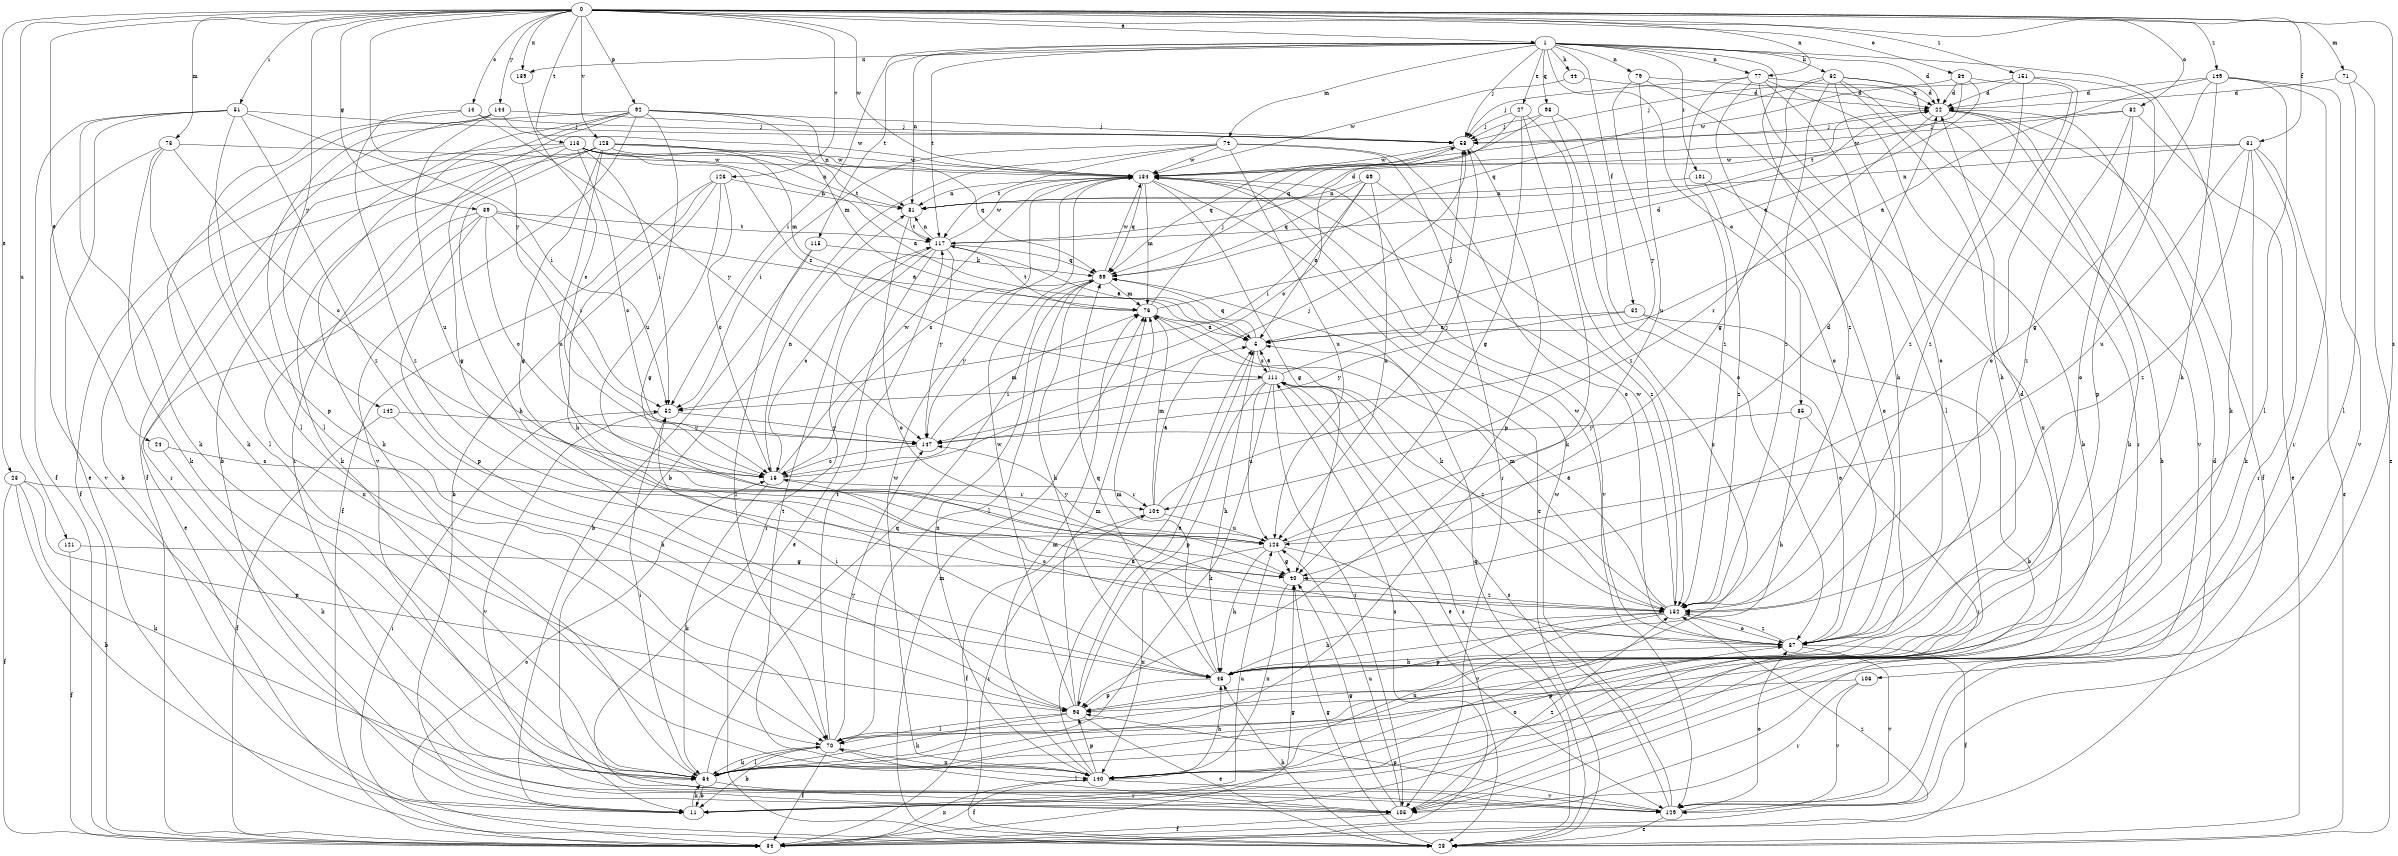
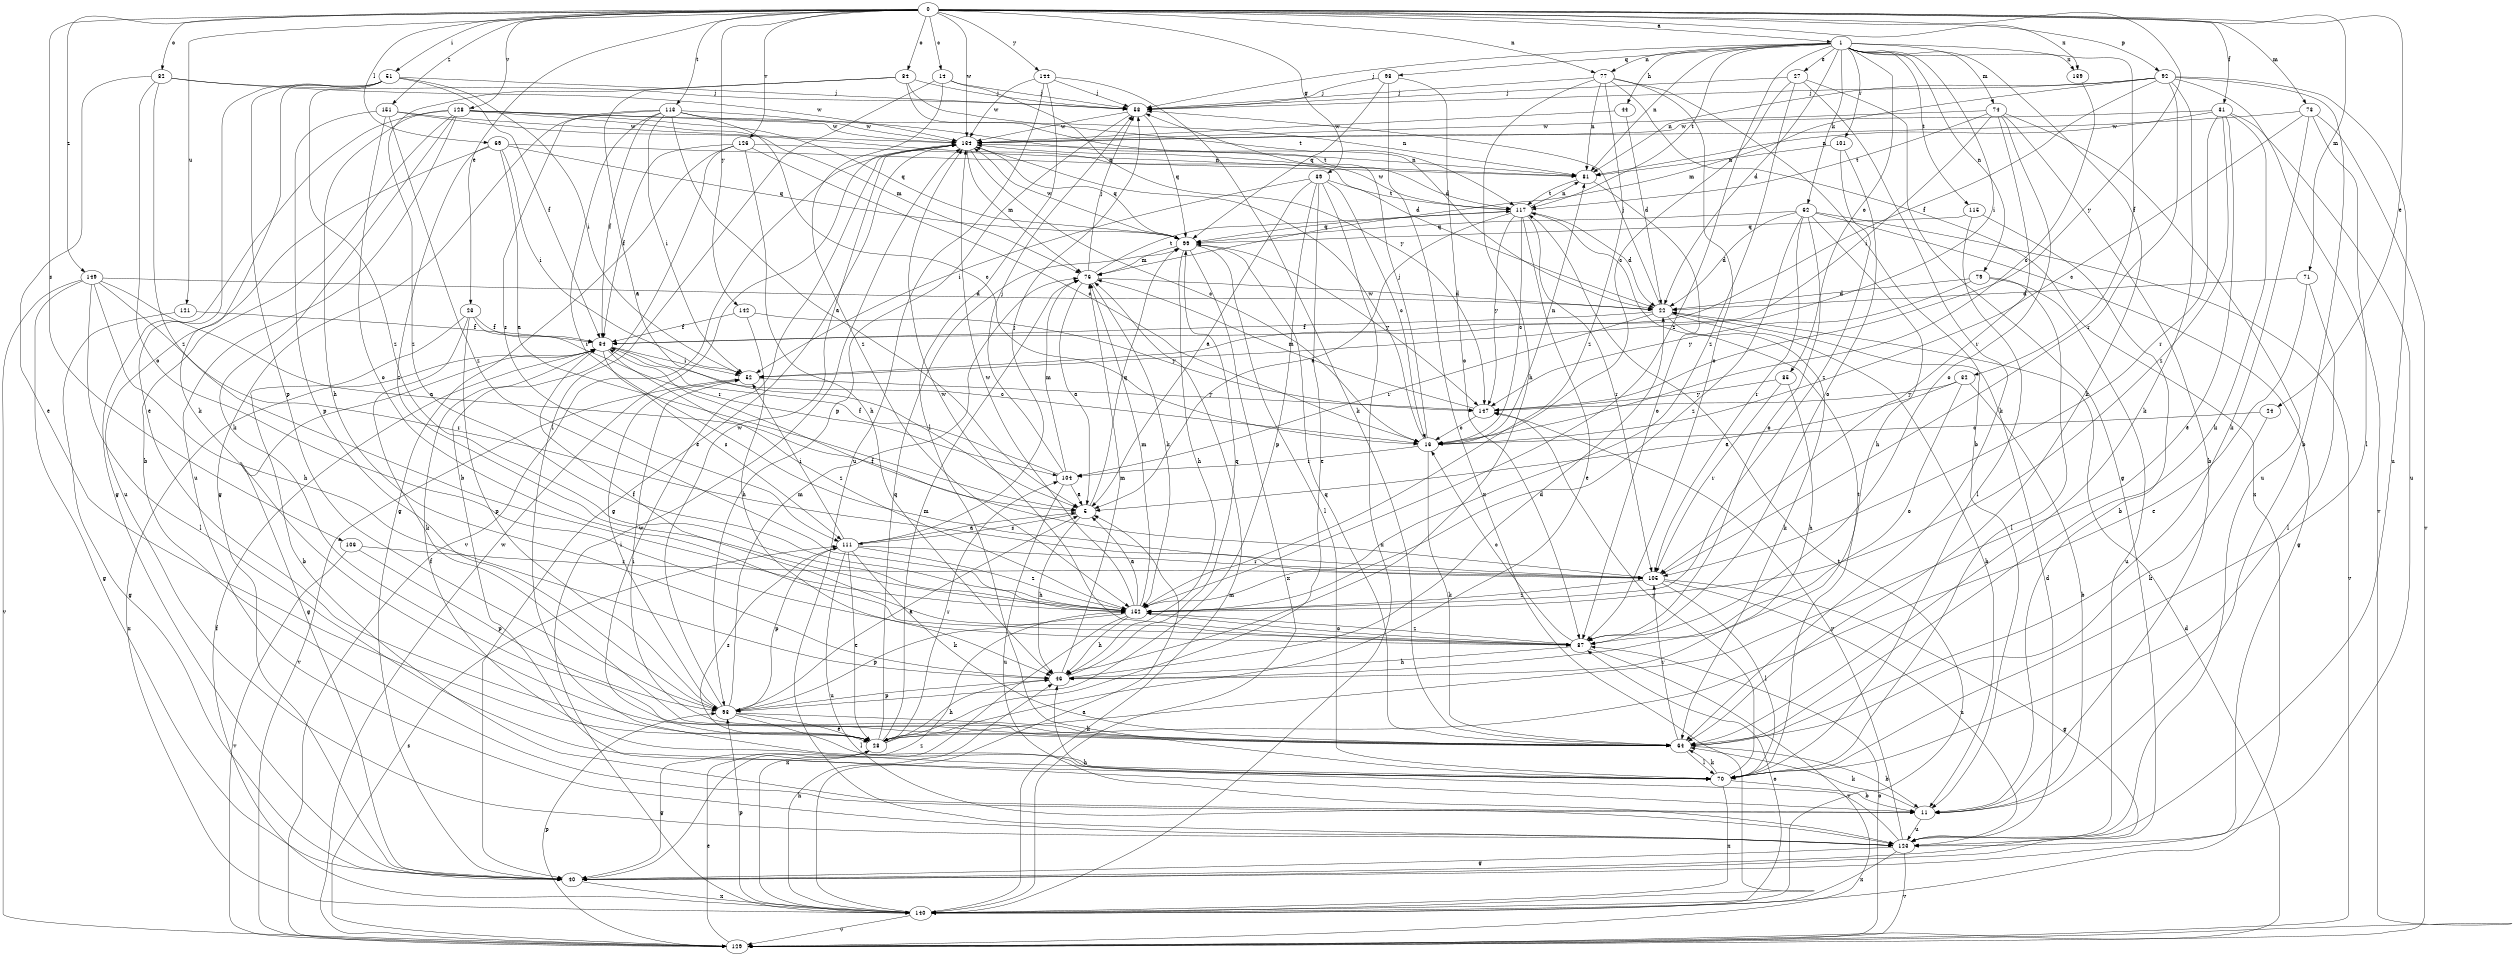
none -> (445, 27)
(1858, 85) -> (1591, 126)
(979, 261) -> (1750, 227)
